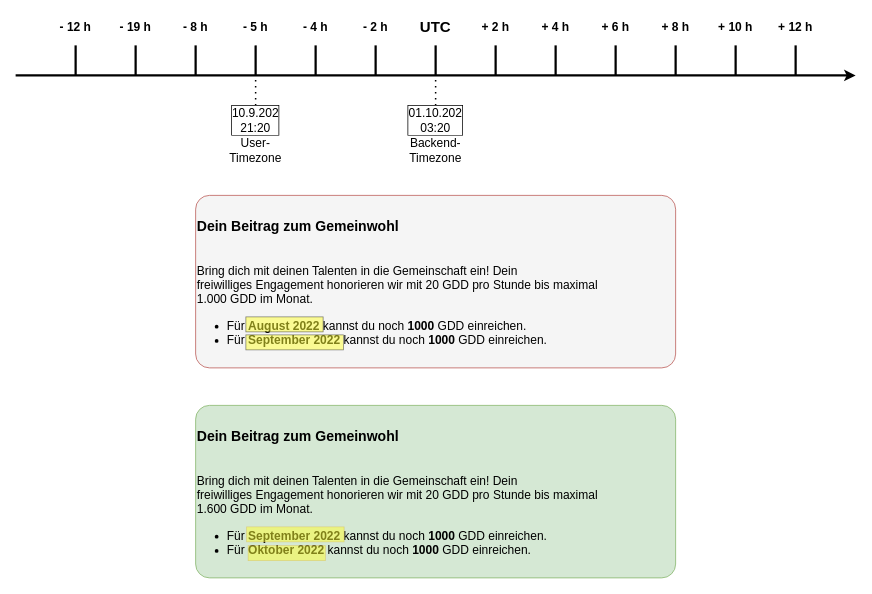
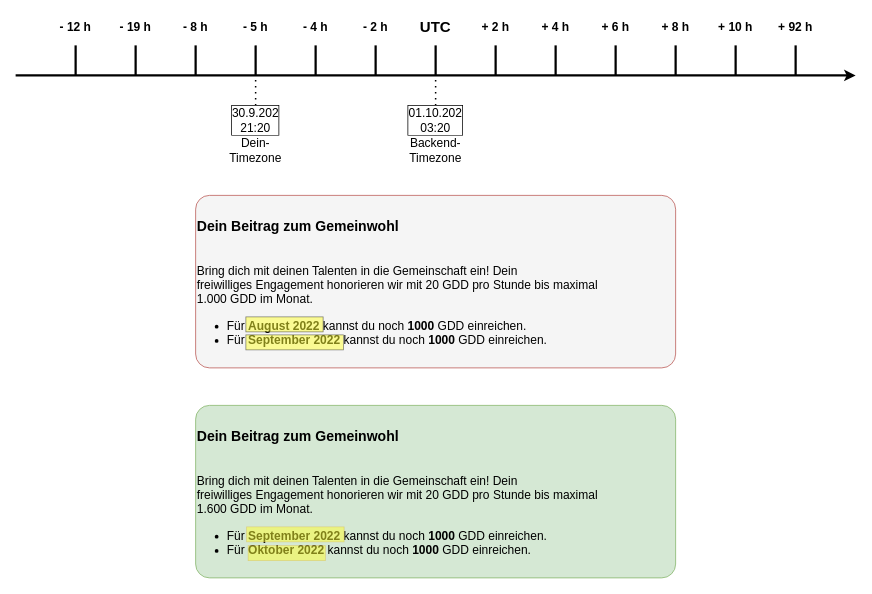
(795, 27) -> (795, 27)
(255, 120) -> (255, 120)
(255, 150) -> (255, 150)
